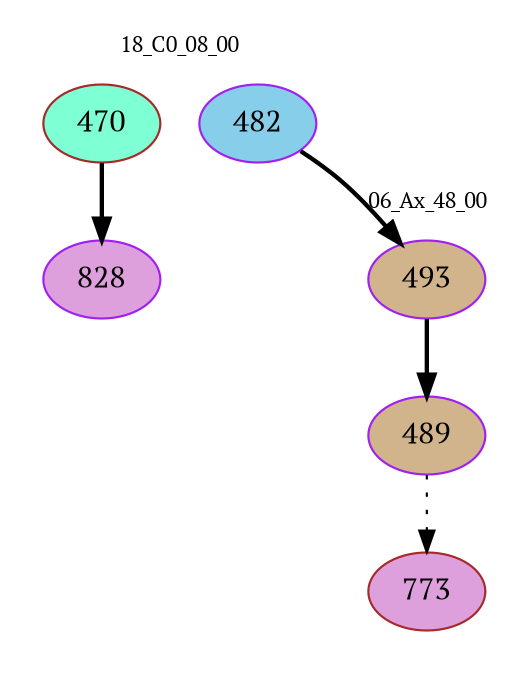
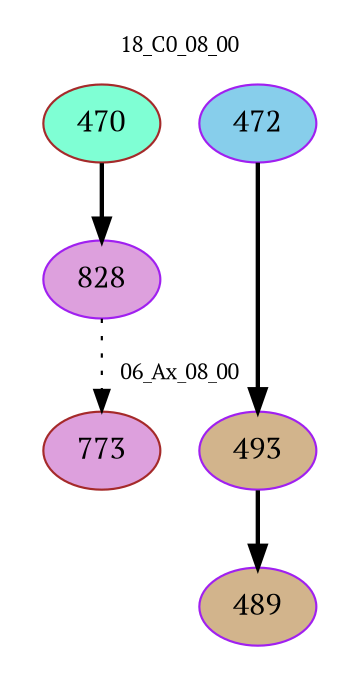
(258, 123) -> (258, 123)
(428, 203) -> (180, 374)
(427, 503) -> (102, 366)
